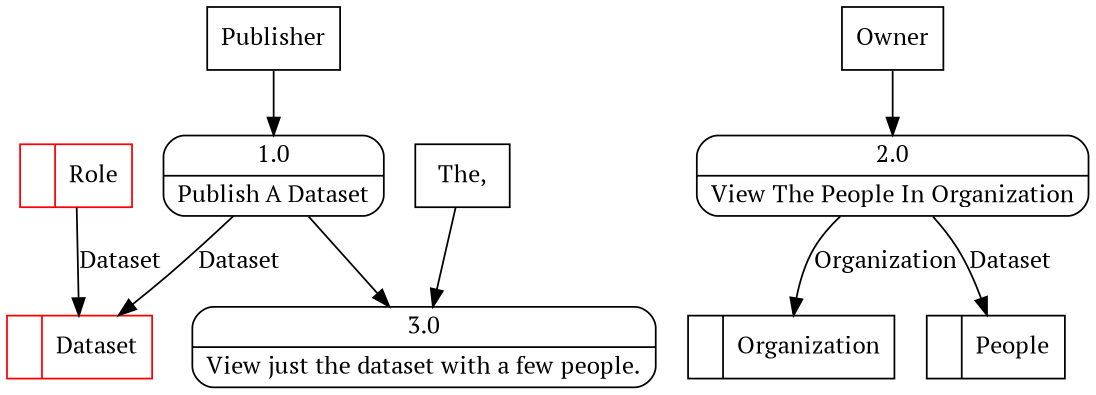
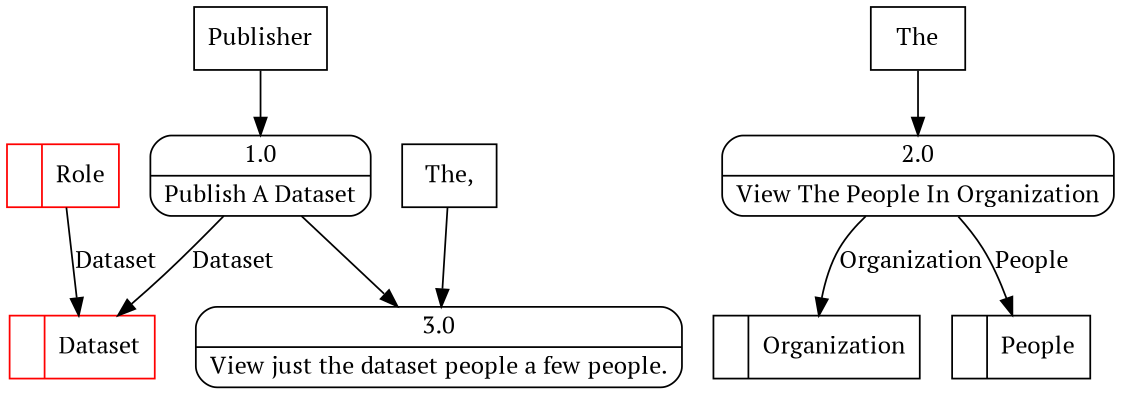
(893, 38) -> (918, 38)
(1011, 261) -> (1033, 261)
(424, 366) -> (439, 366)
